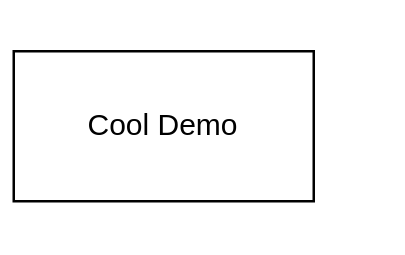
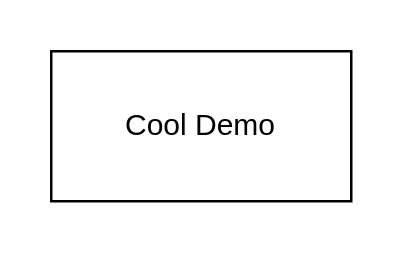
(164, 126) -> (201, 126)
